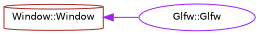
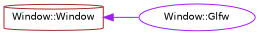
(197, 17) -> (197, 17)
